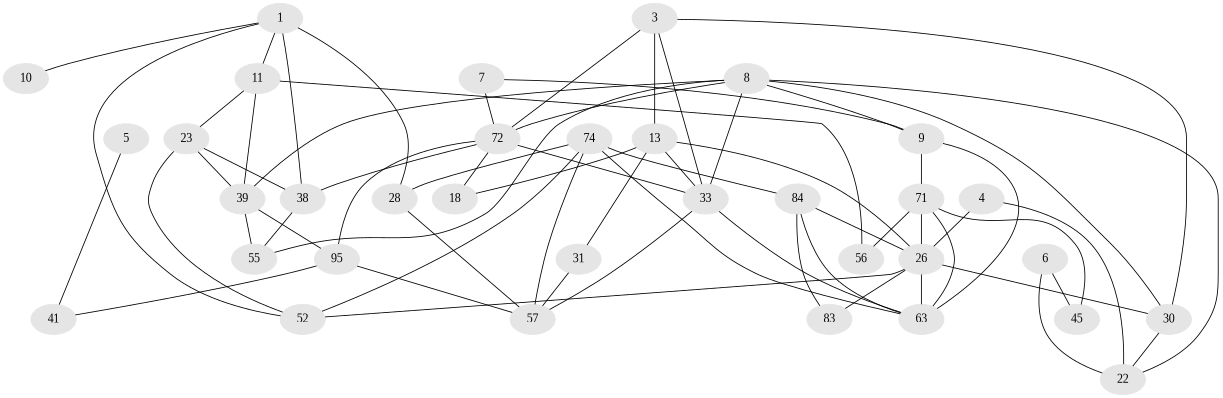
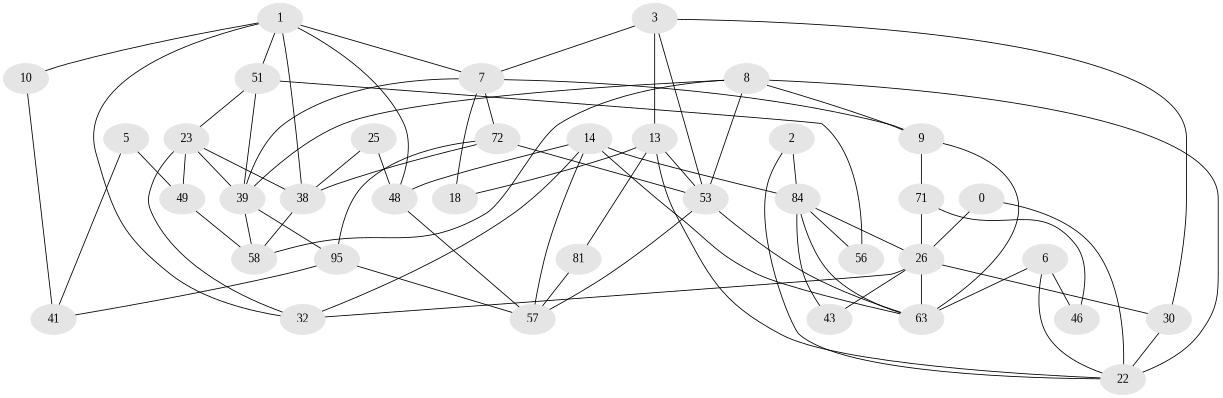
none -> (381, 48)
(579, 76) -> (568, 49)
(258, 79) -> (258, 79)
(645, 96) -> none
none -> (333, 98)
none -> (374, 139)
(589, 139) -> (589, 139)
none -> (792, 139)
(993, 144) -> none
(803, 173) -> (801, 342)
(471, 175) -> (465, 136)
none -> (40, 199)
none -> (182, 199)
(395, 199) -> (395, 199)
(706, 199) -> (706, 199)
(982, 199) -> (982, 199)
(895, 226) -> (829, 229)
(254, 259) -> (254, 259)
(579, 259) -> (579, 259)
(954, 259) -> (983, 289)
(303, 319) -> (303, 319)
(829, 319) -> (829, 319)
(1077, 319) -> (1077, 319)
